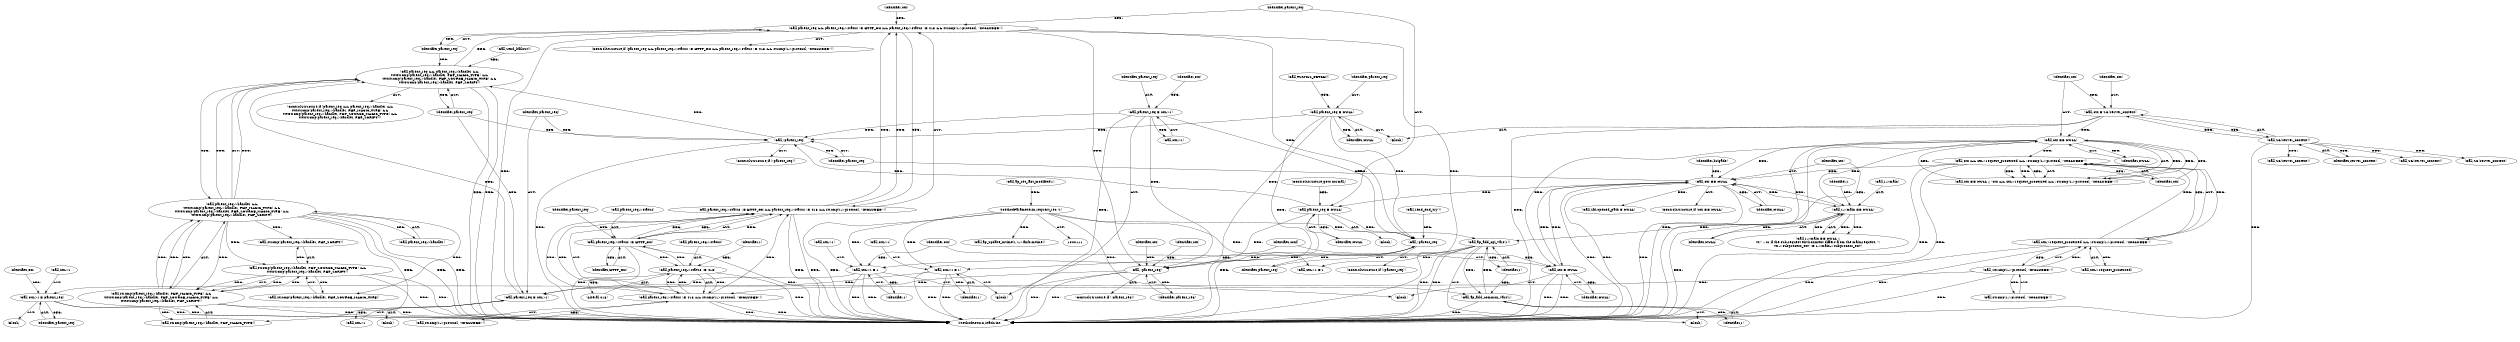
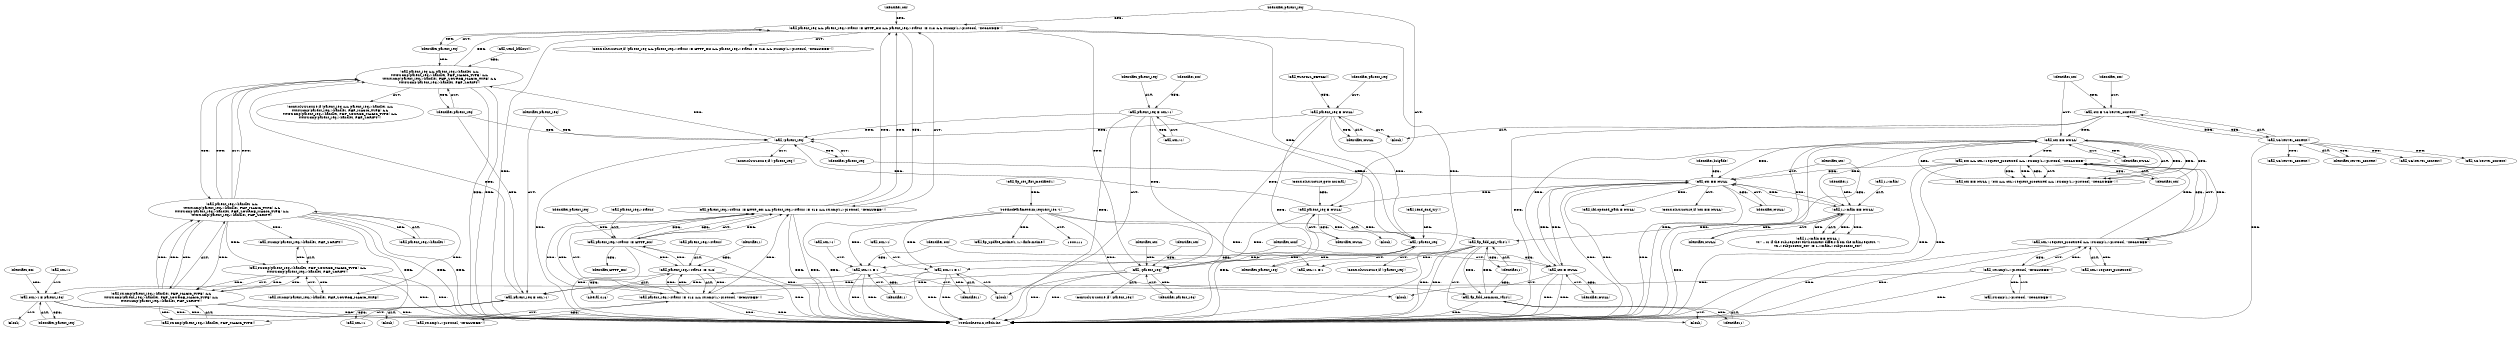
(618, 258) -> none
